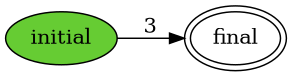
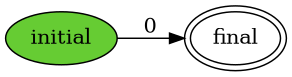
(151, 27) -> (151, 27)
